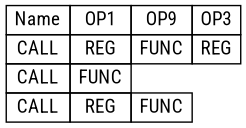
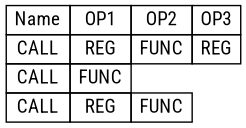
(162, 19) -> (162, 19)
